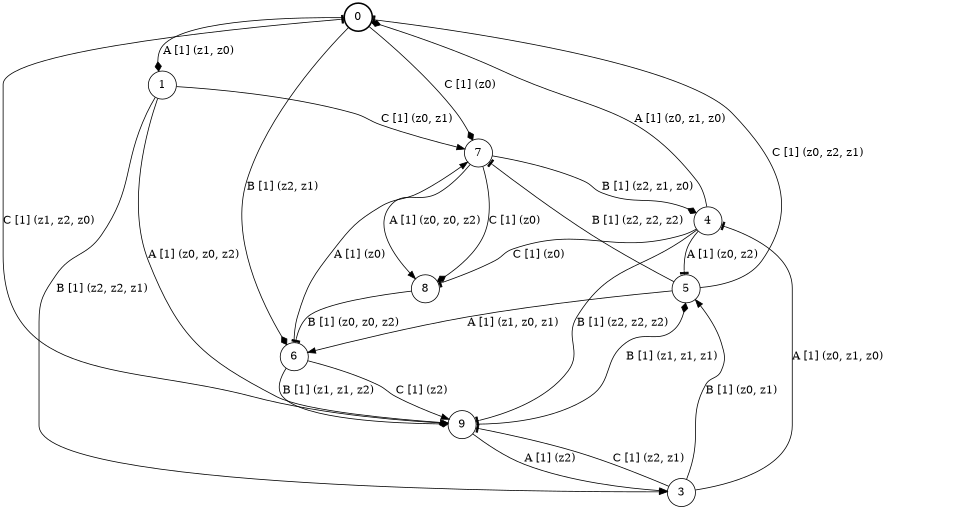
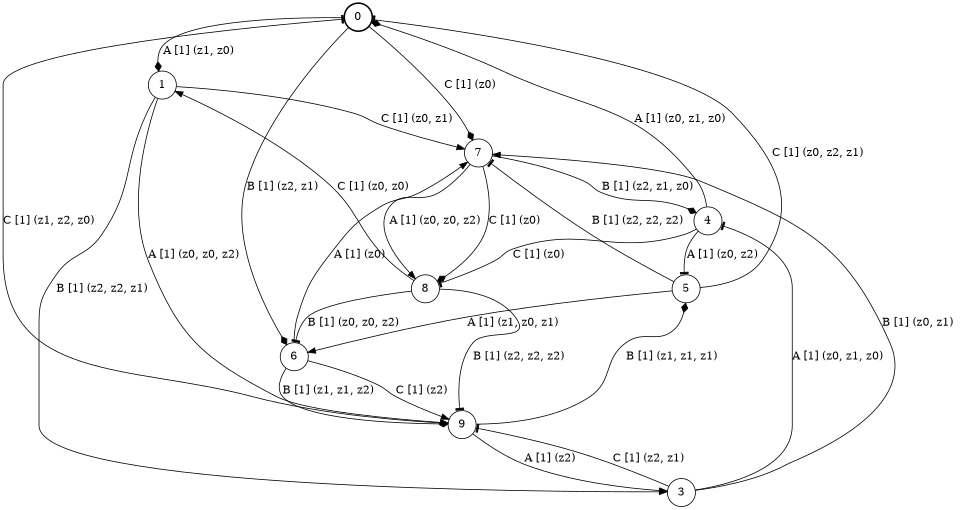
none -> (312, 171)
(575, 321) -> (510, 333)
(705, 387) -> (841, 263)
